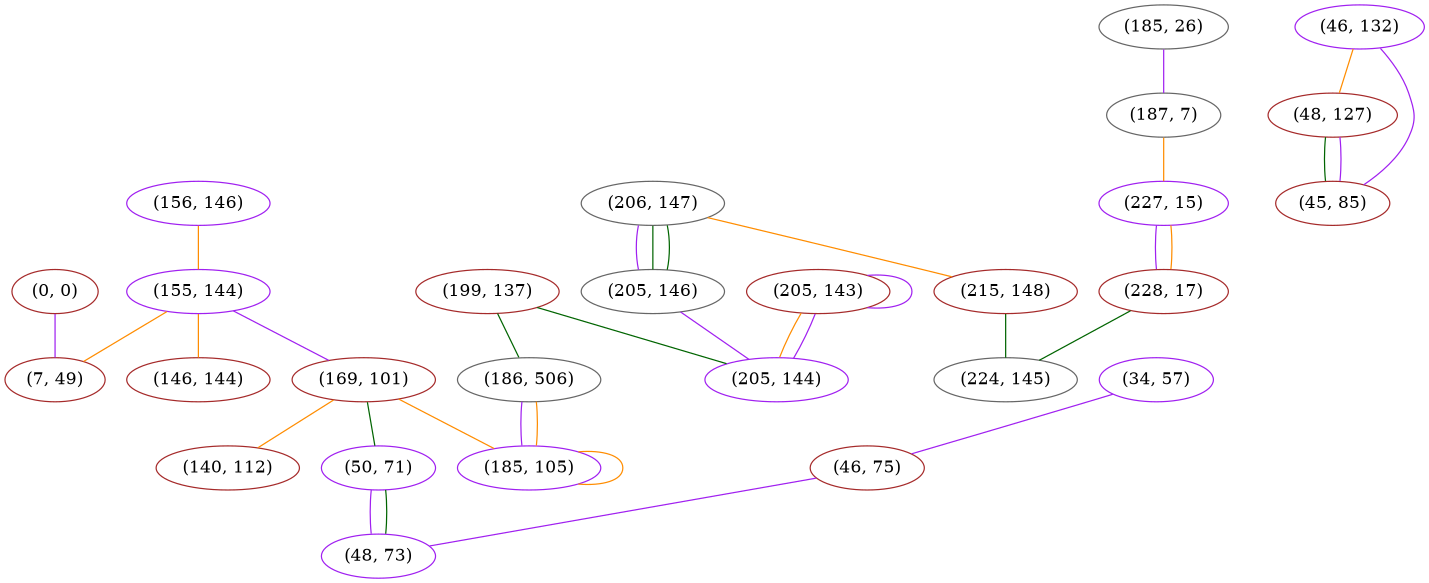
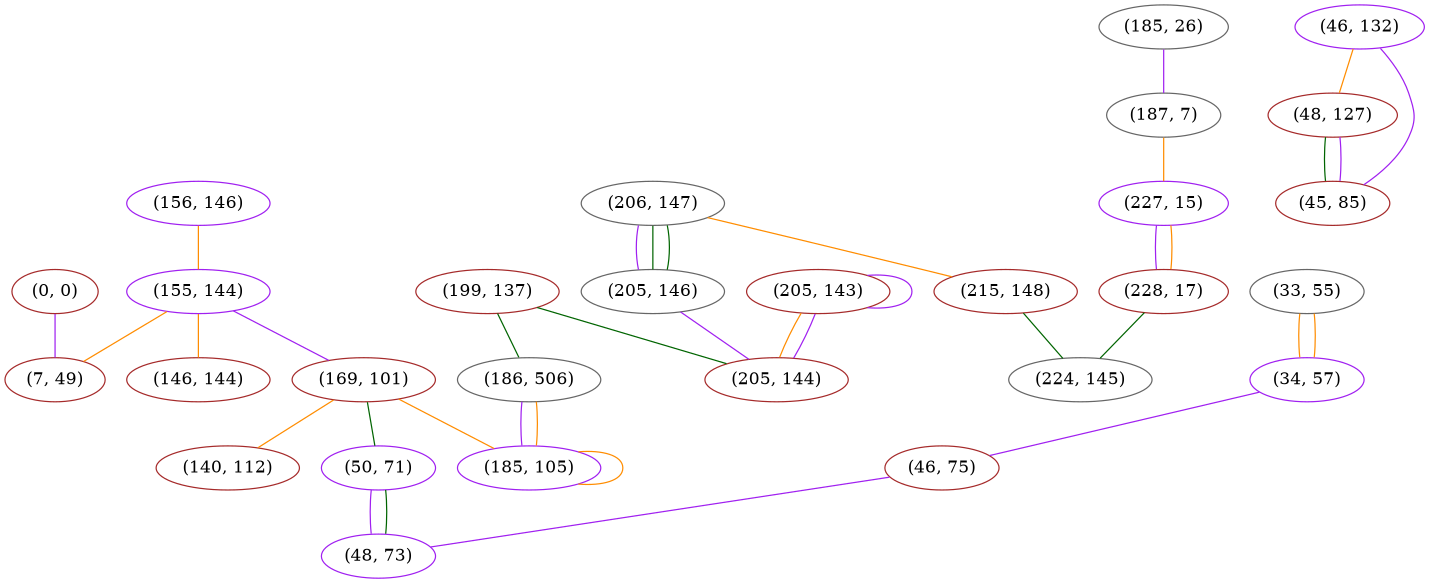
none -> (1307, 292)
(777, 380) -> (777, 380)
